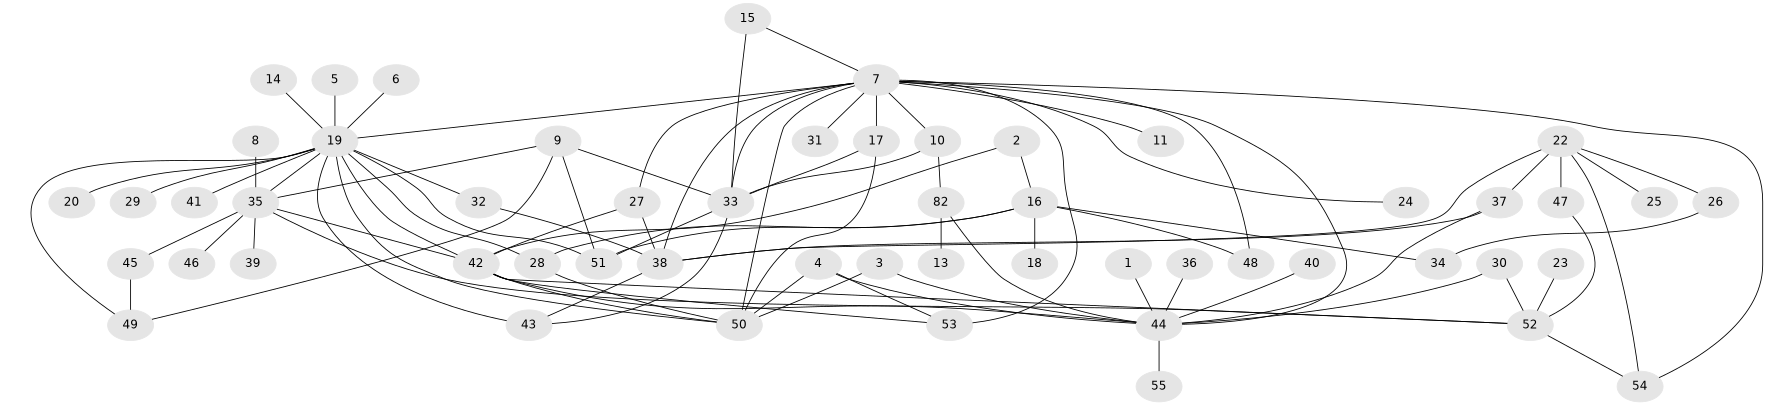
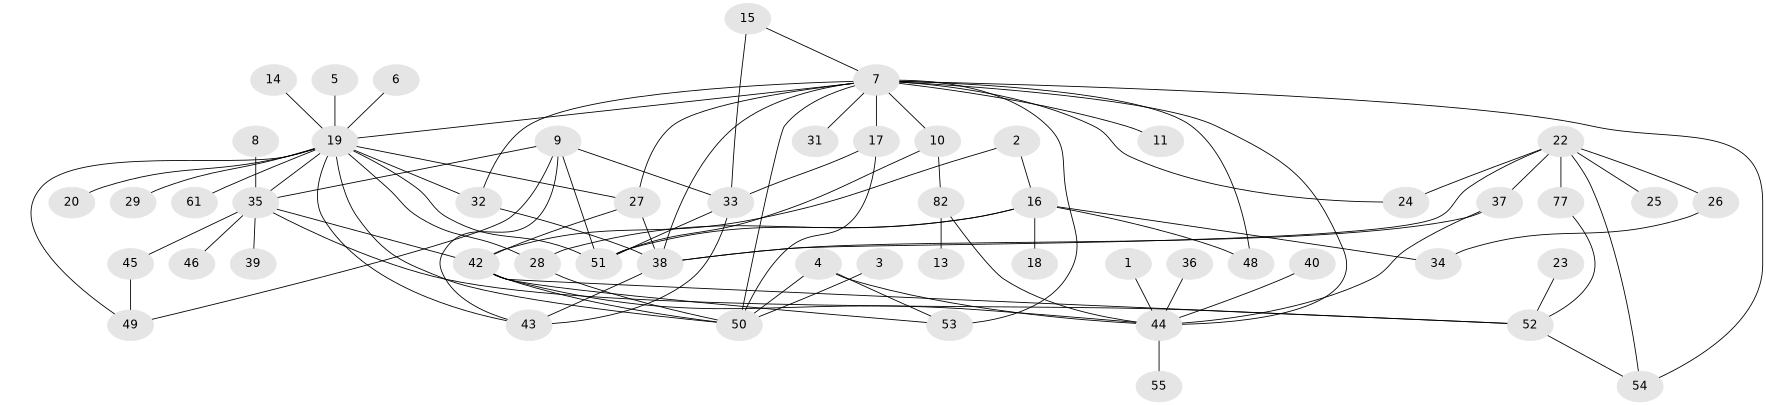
(772, 113) -> (650, 96)
none -> (1483, 171)
(835, 173) -> (810, 201)
(194, 203) -> (194, 203)
(1561, 203) -> (1561, 203)
(388, 218) -> (479, 171)
none -> (447, 247)
(1500, 264) -> none
(968, 295) -> none
